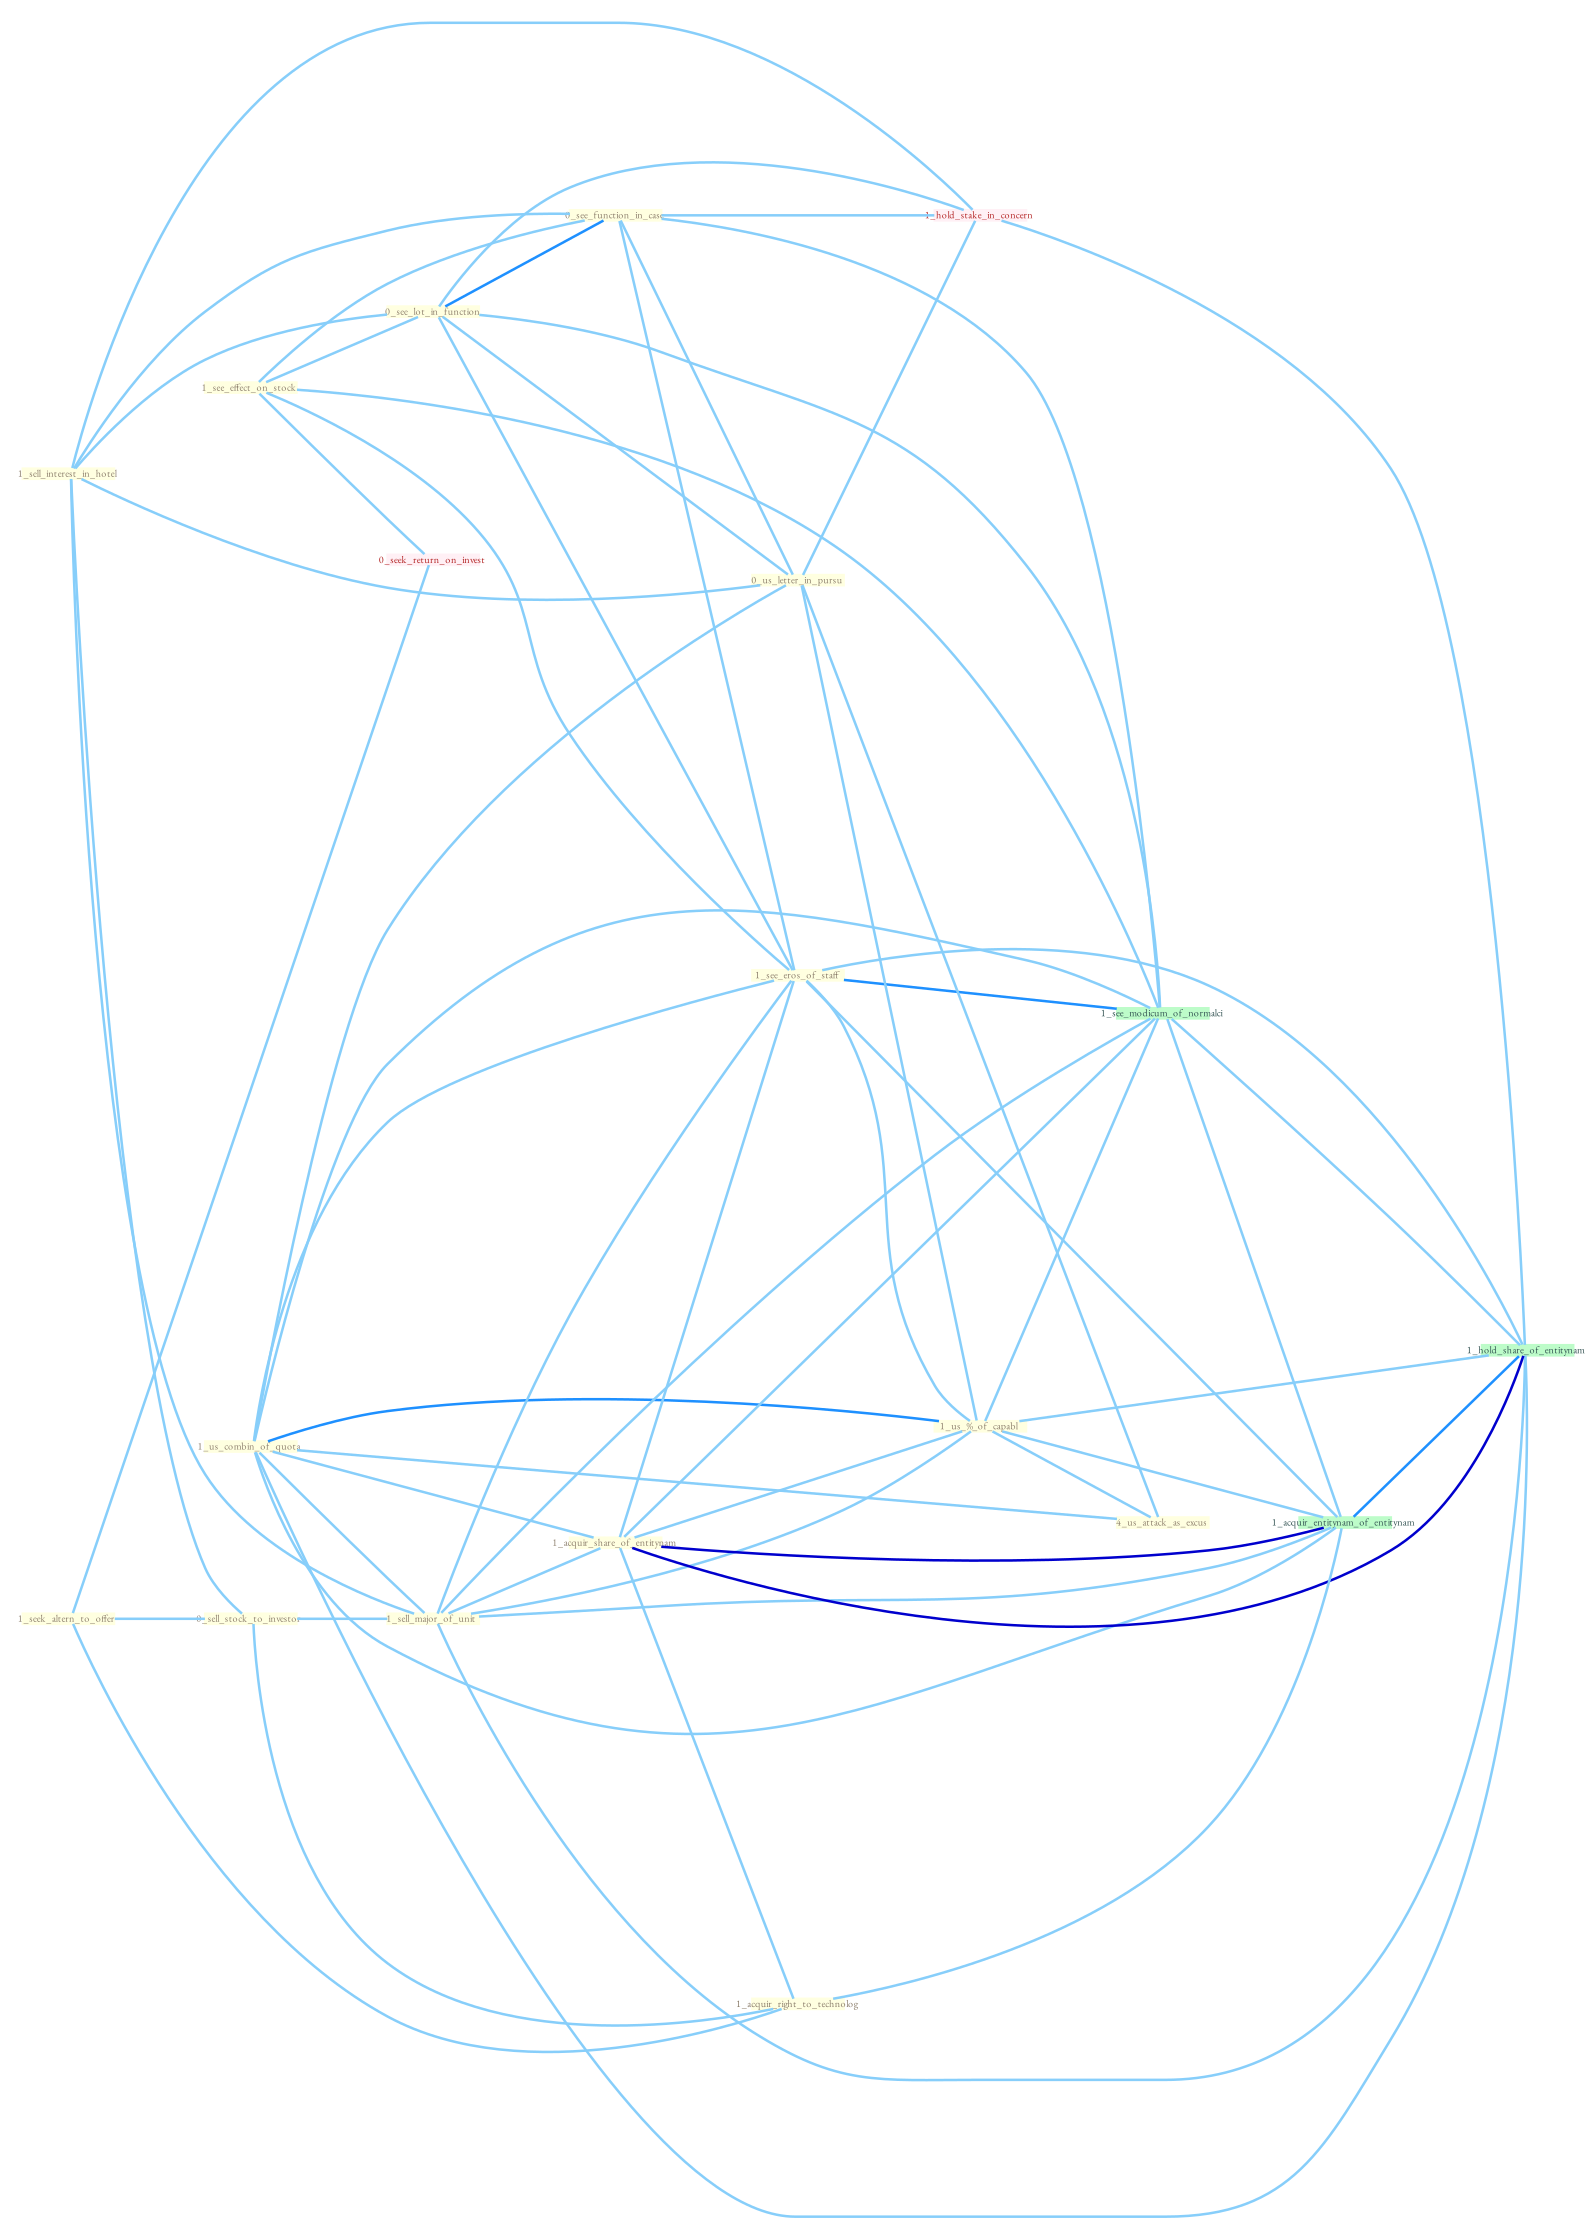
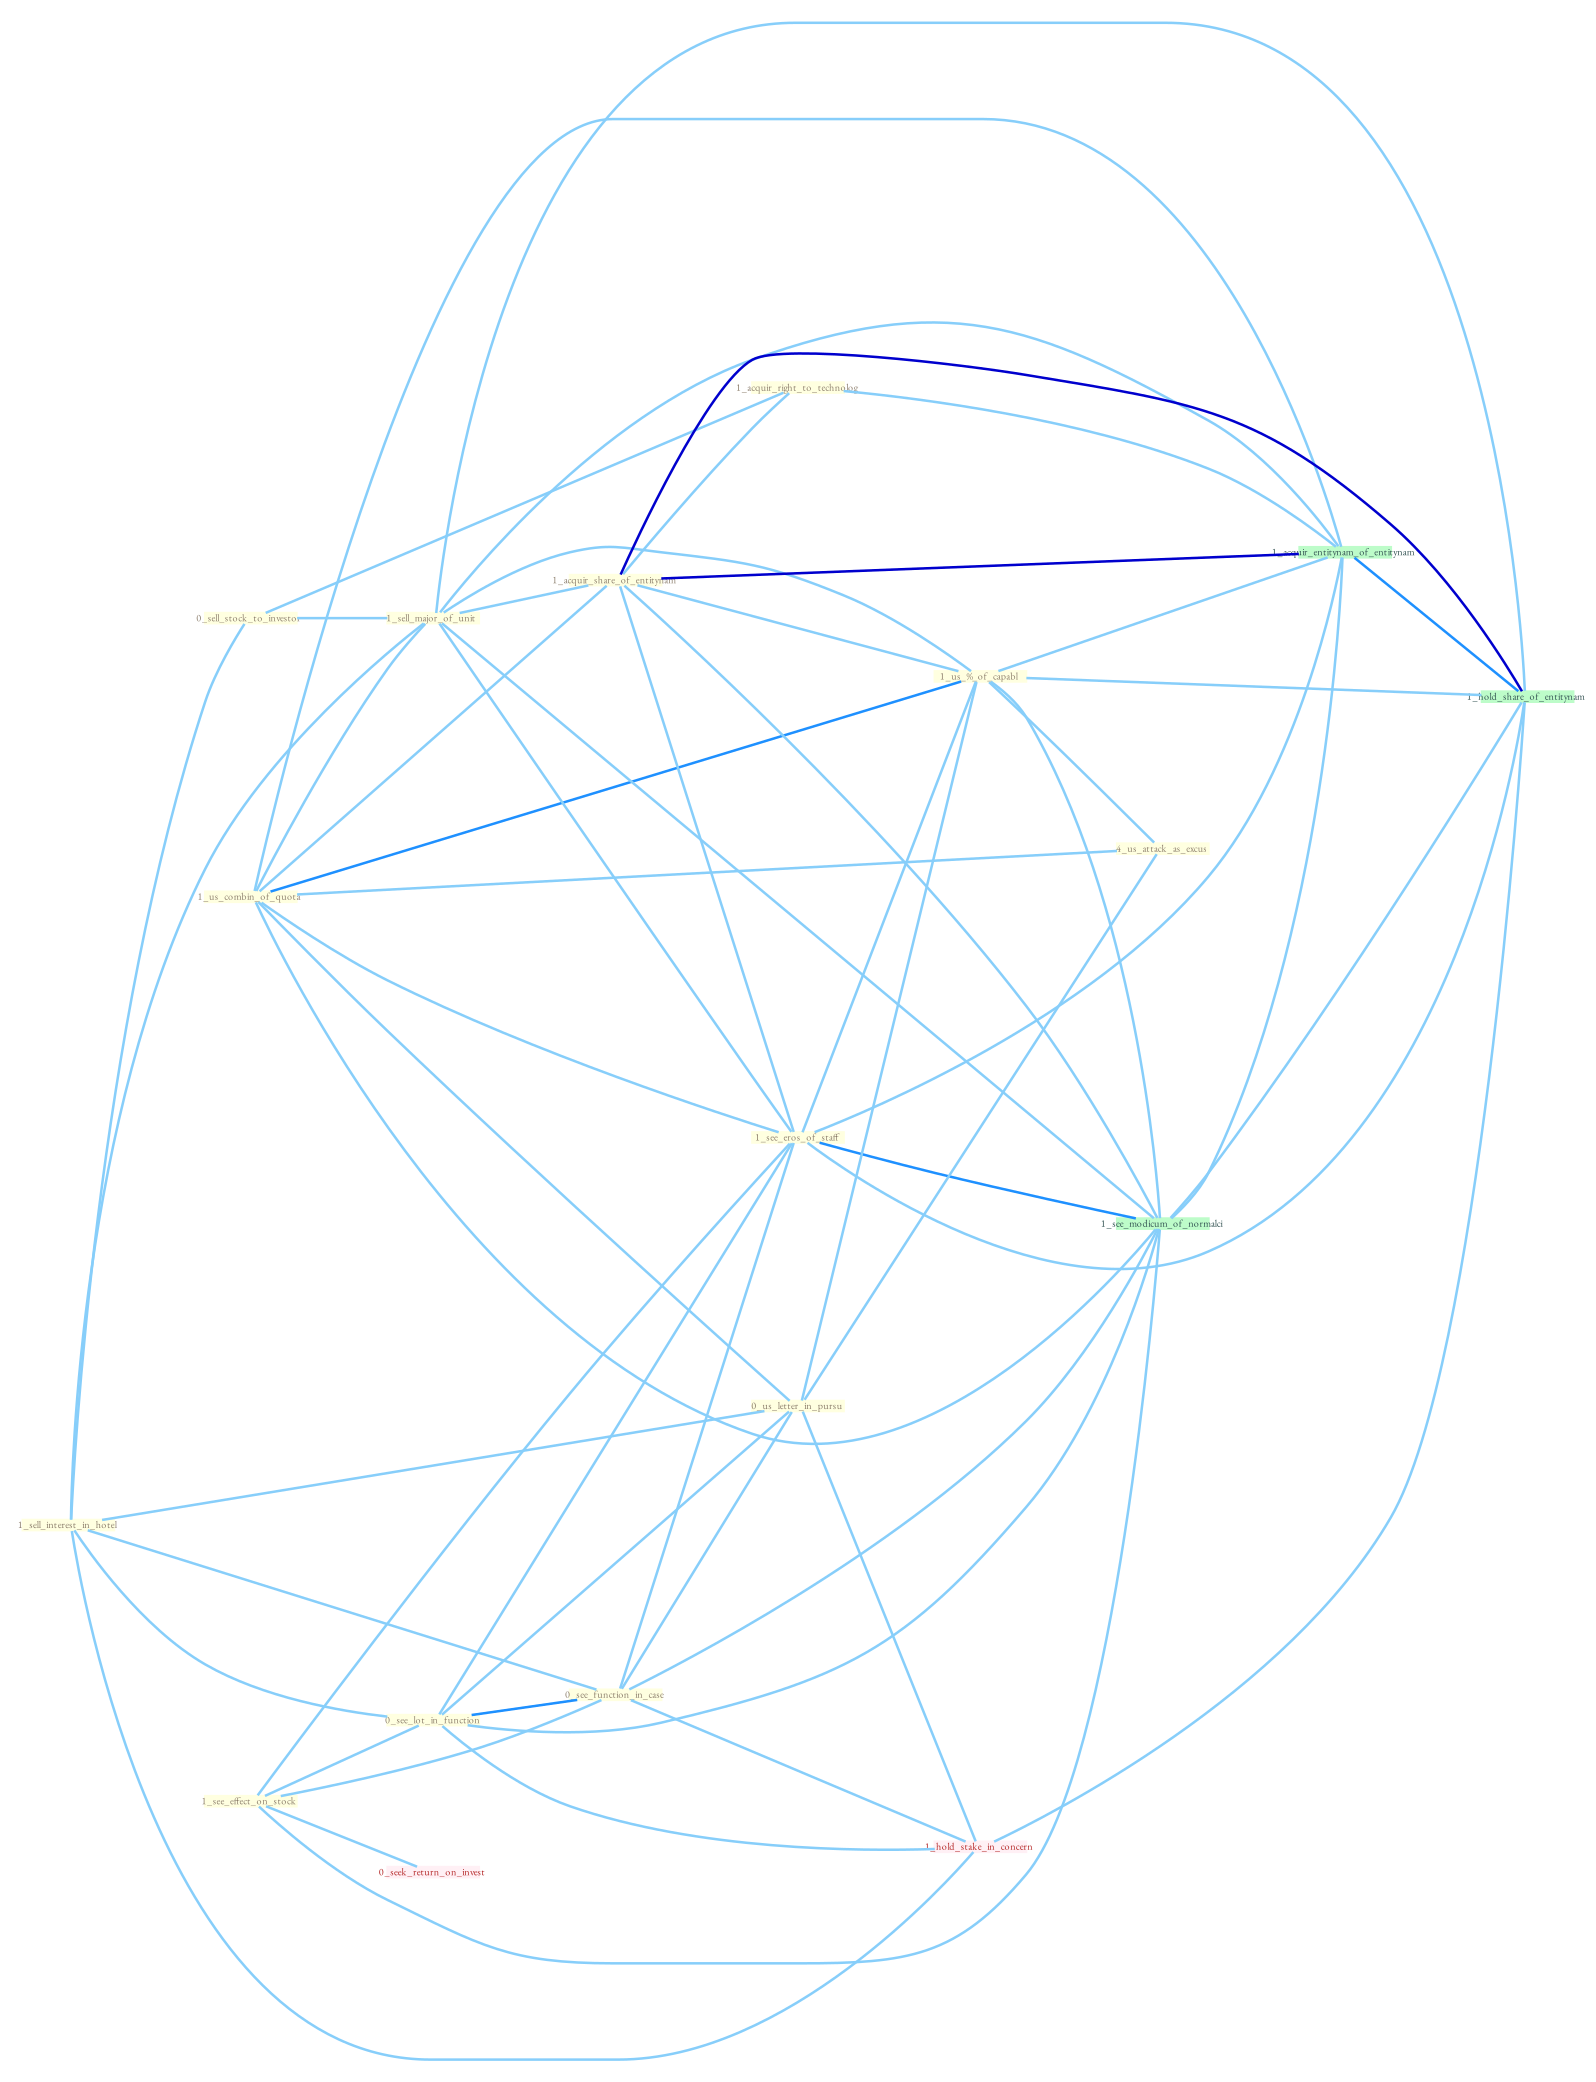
(68, 1619) -> none
(1007, 2217) -> none
